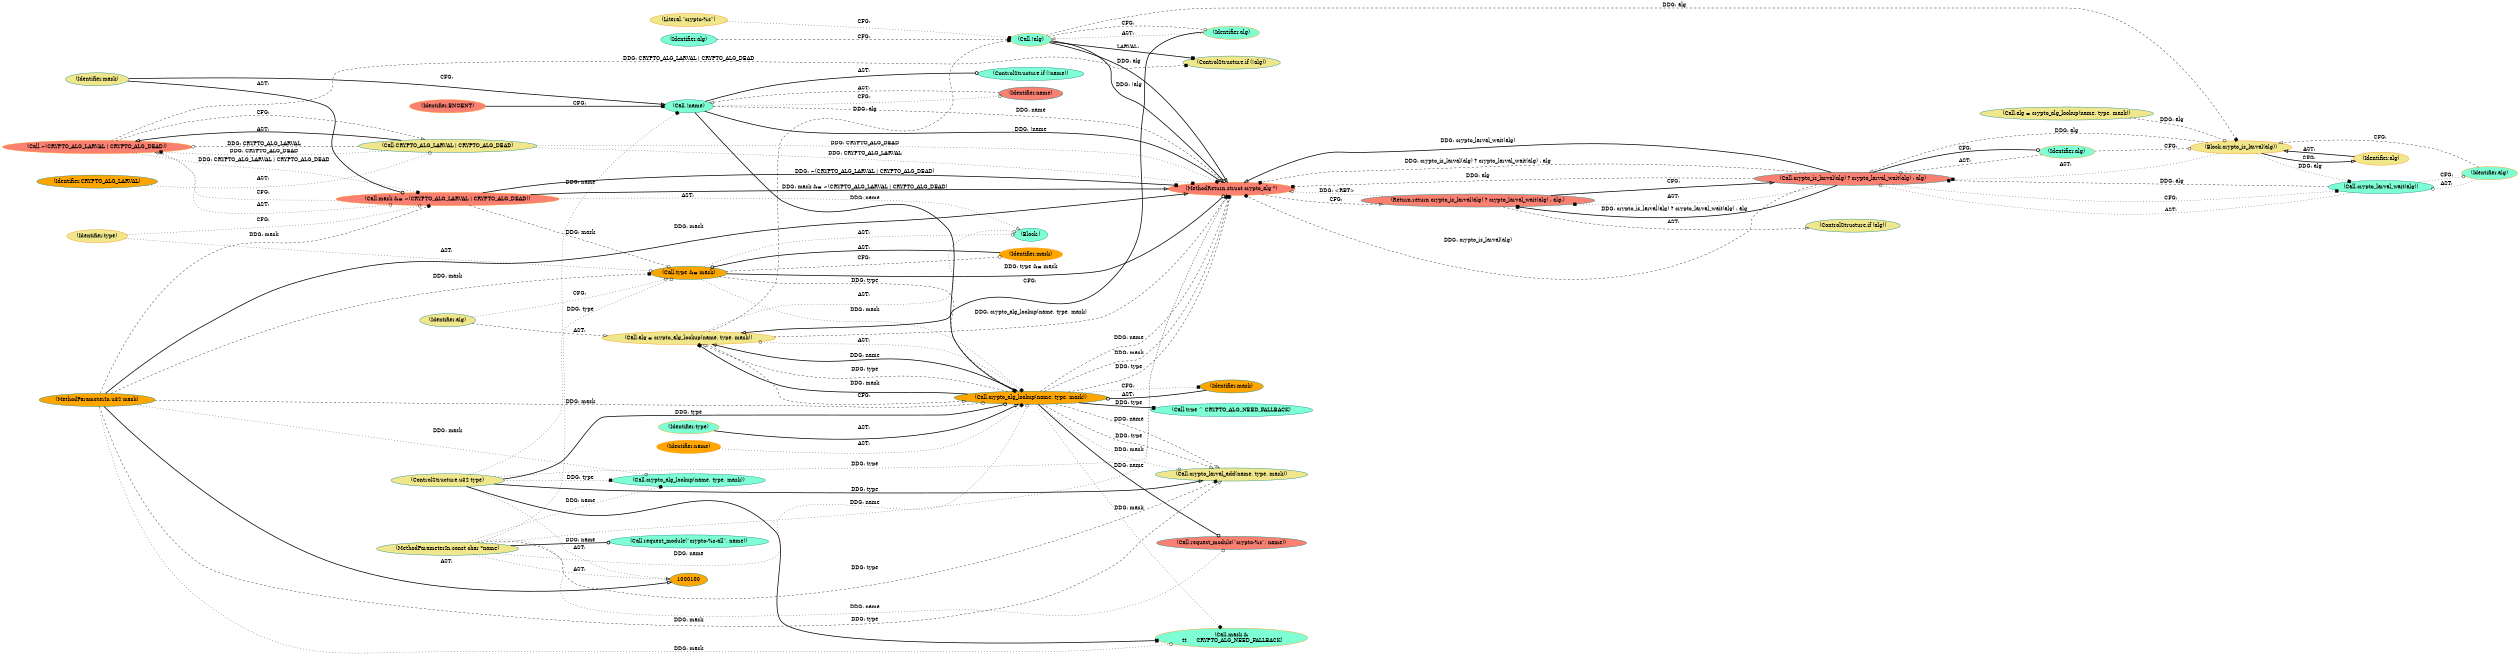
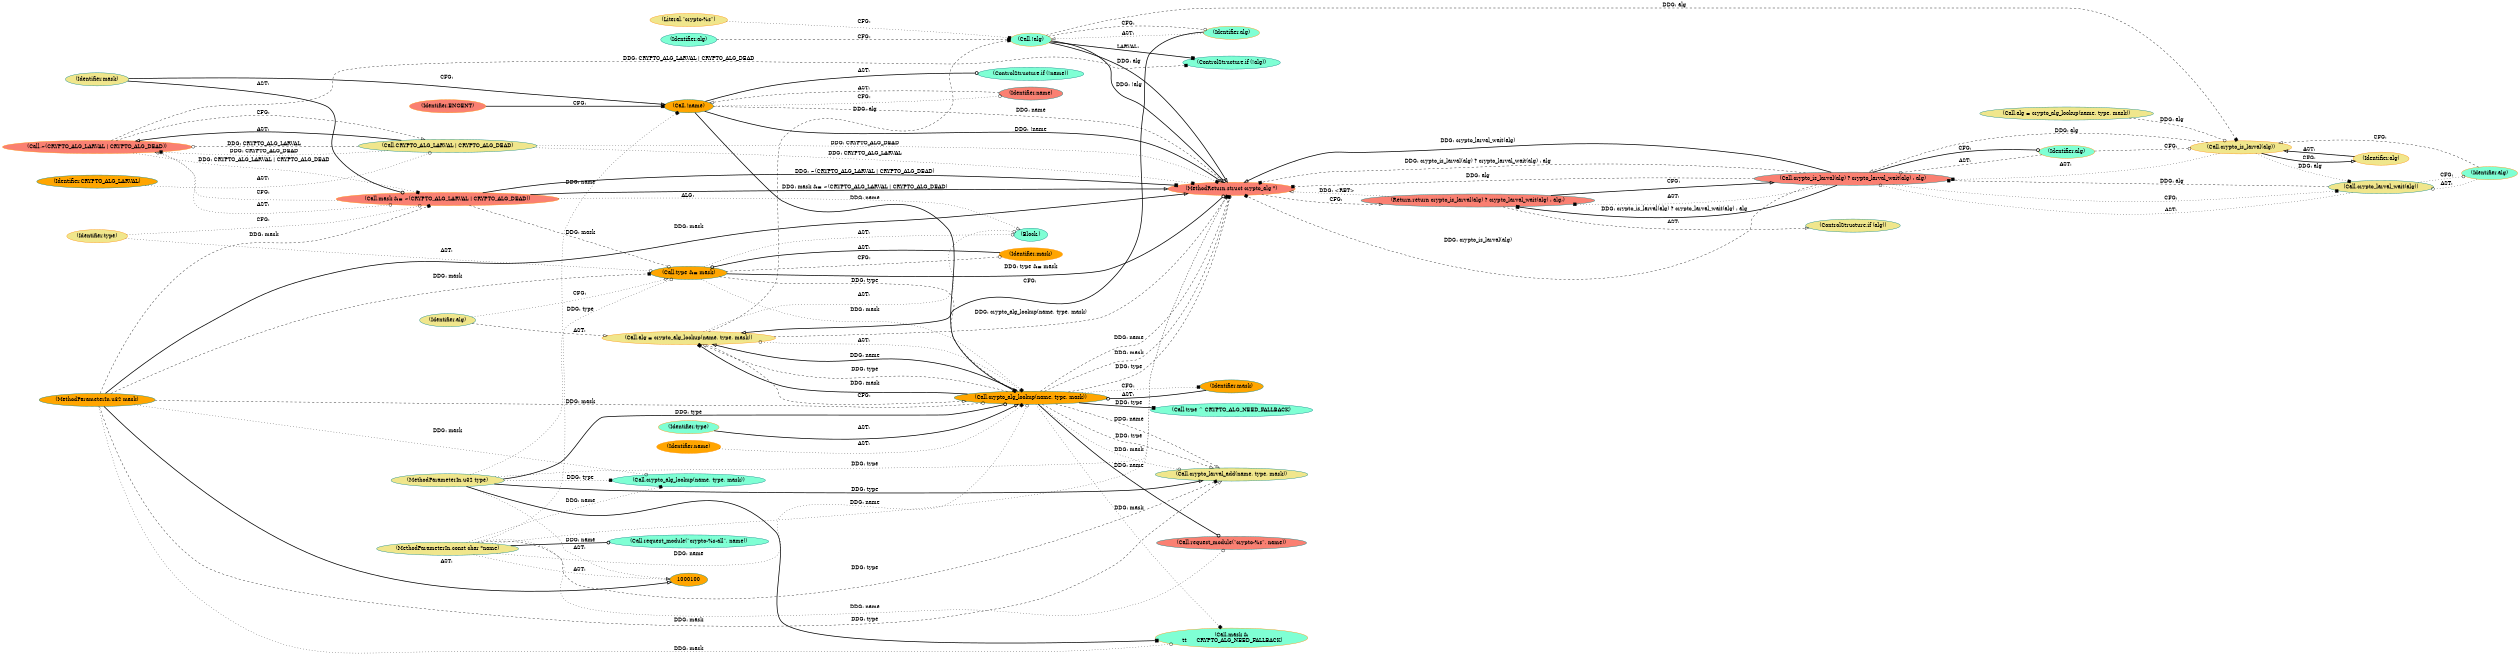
(1232, 63) -> (1232, 63)
(689, 106) -> (689, 106)
(2241, 147) -> (2241, 147)
(2381, 187) -> (2381, 187)
(689, 196) -> (689, 196)
(448, 480) -> (448, 480)
